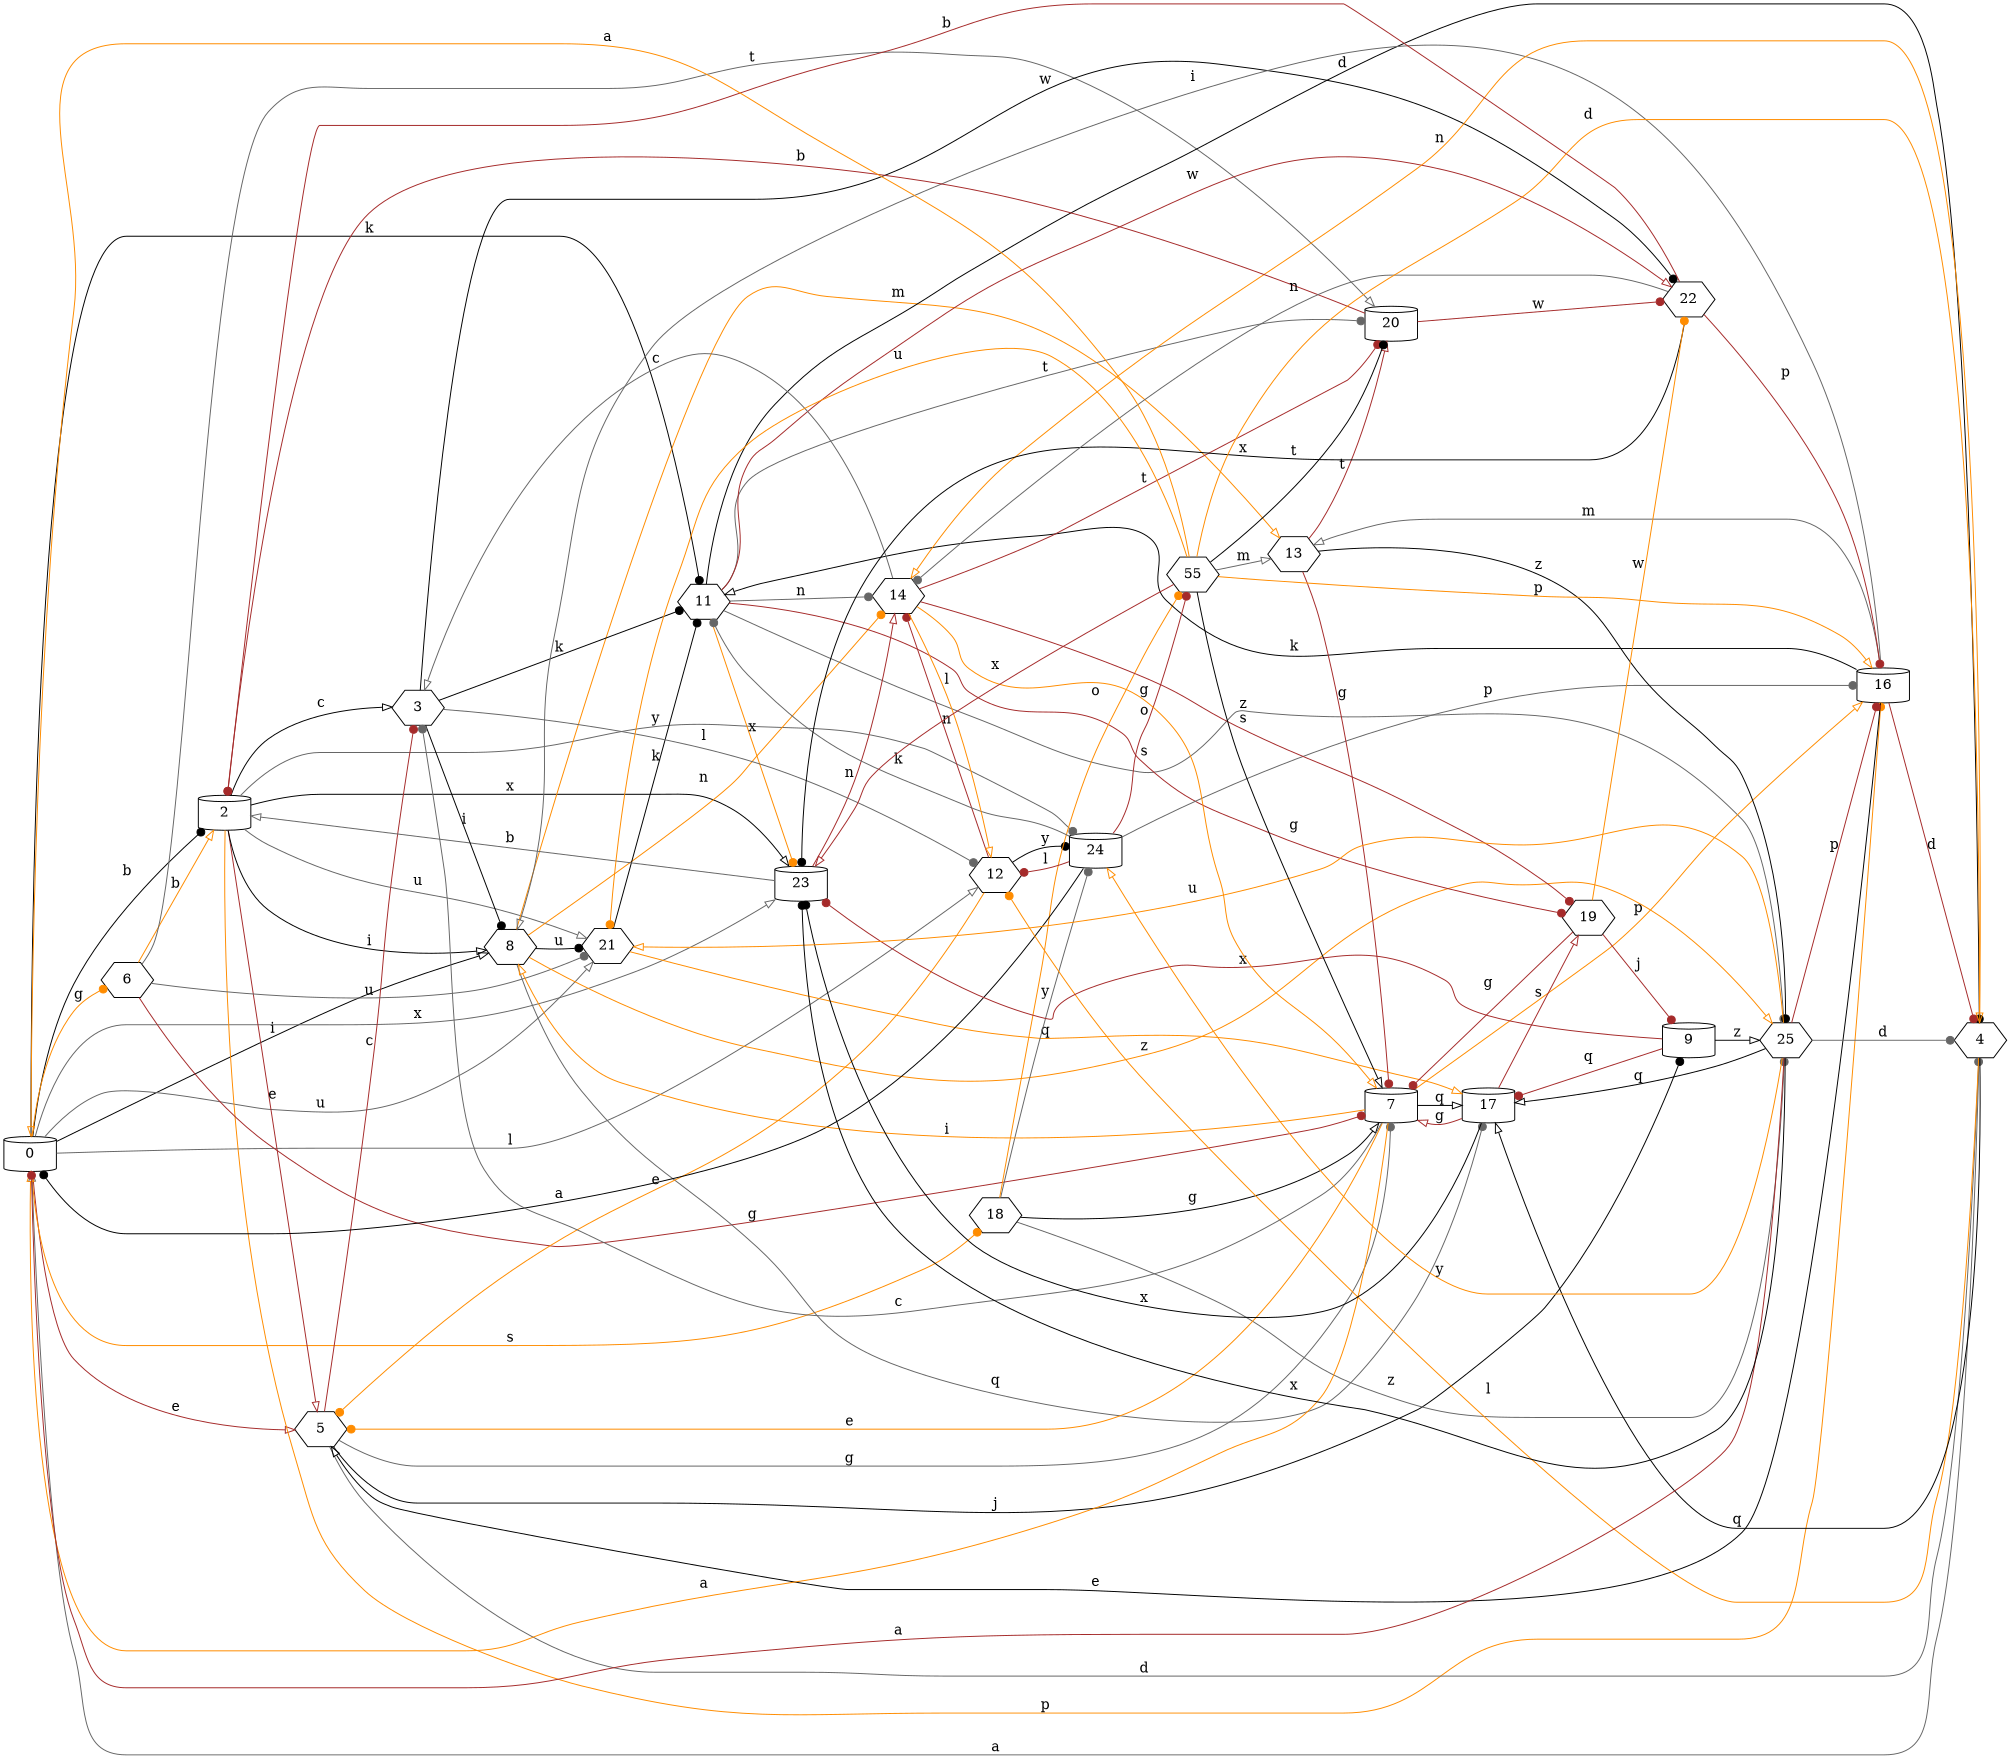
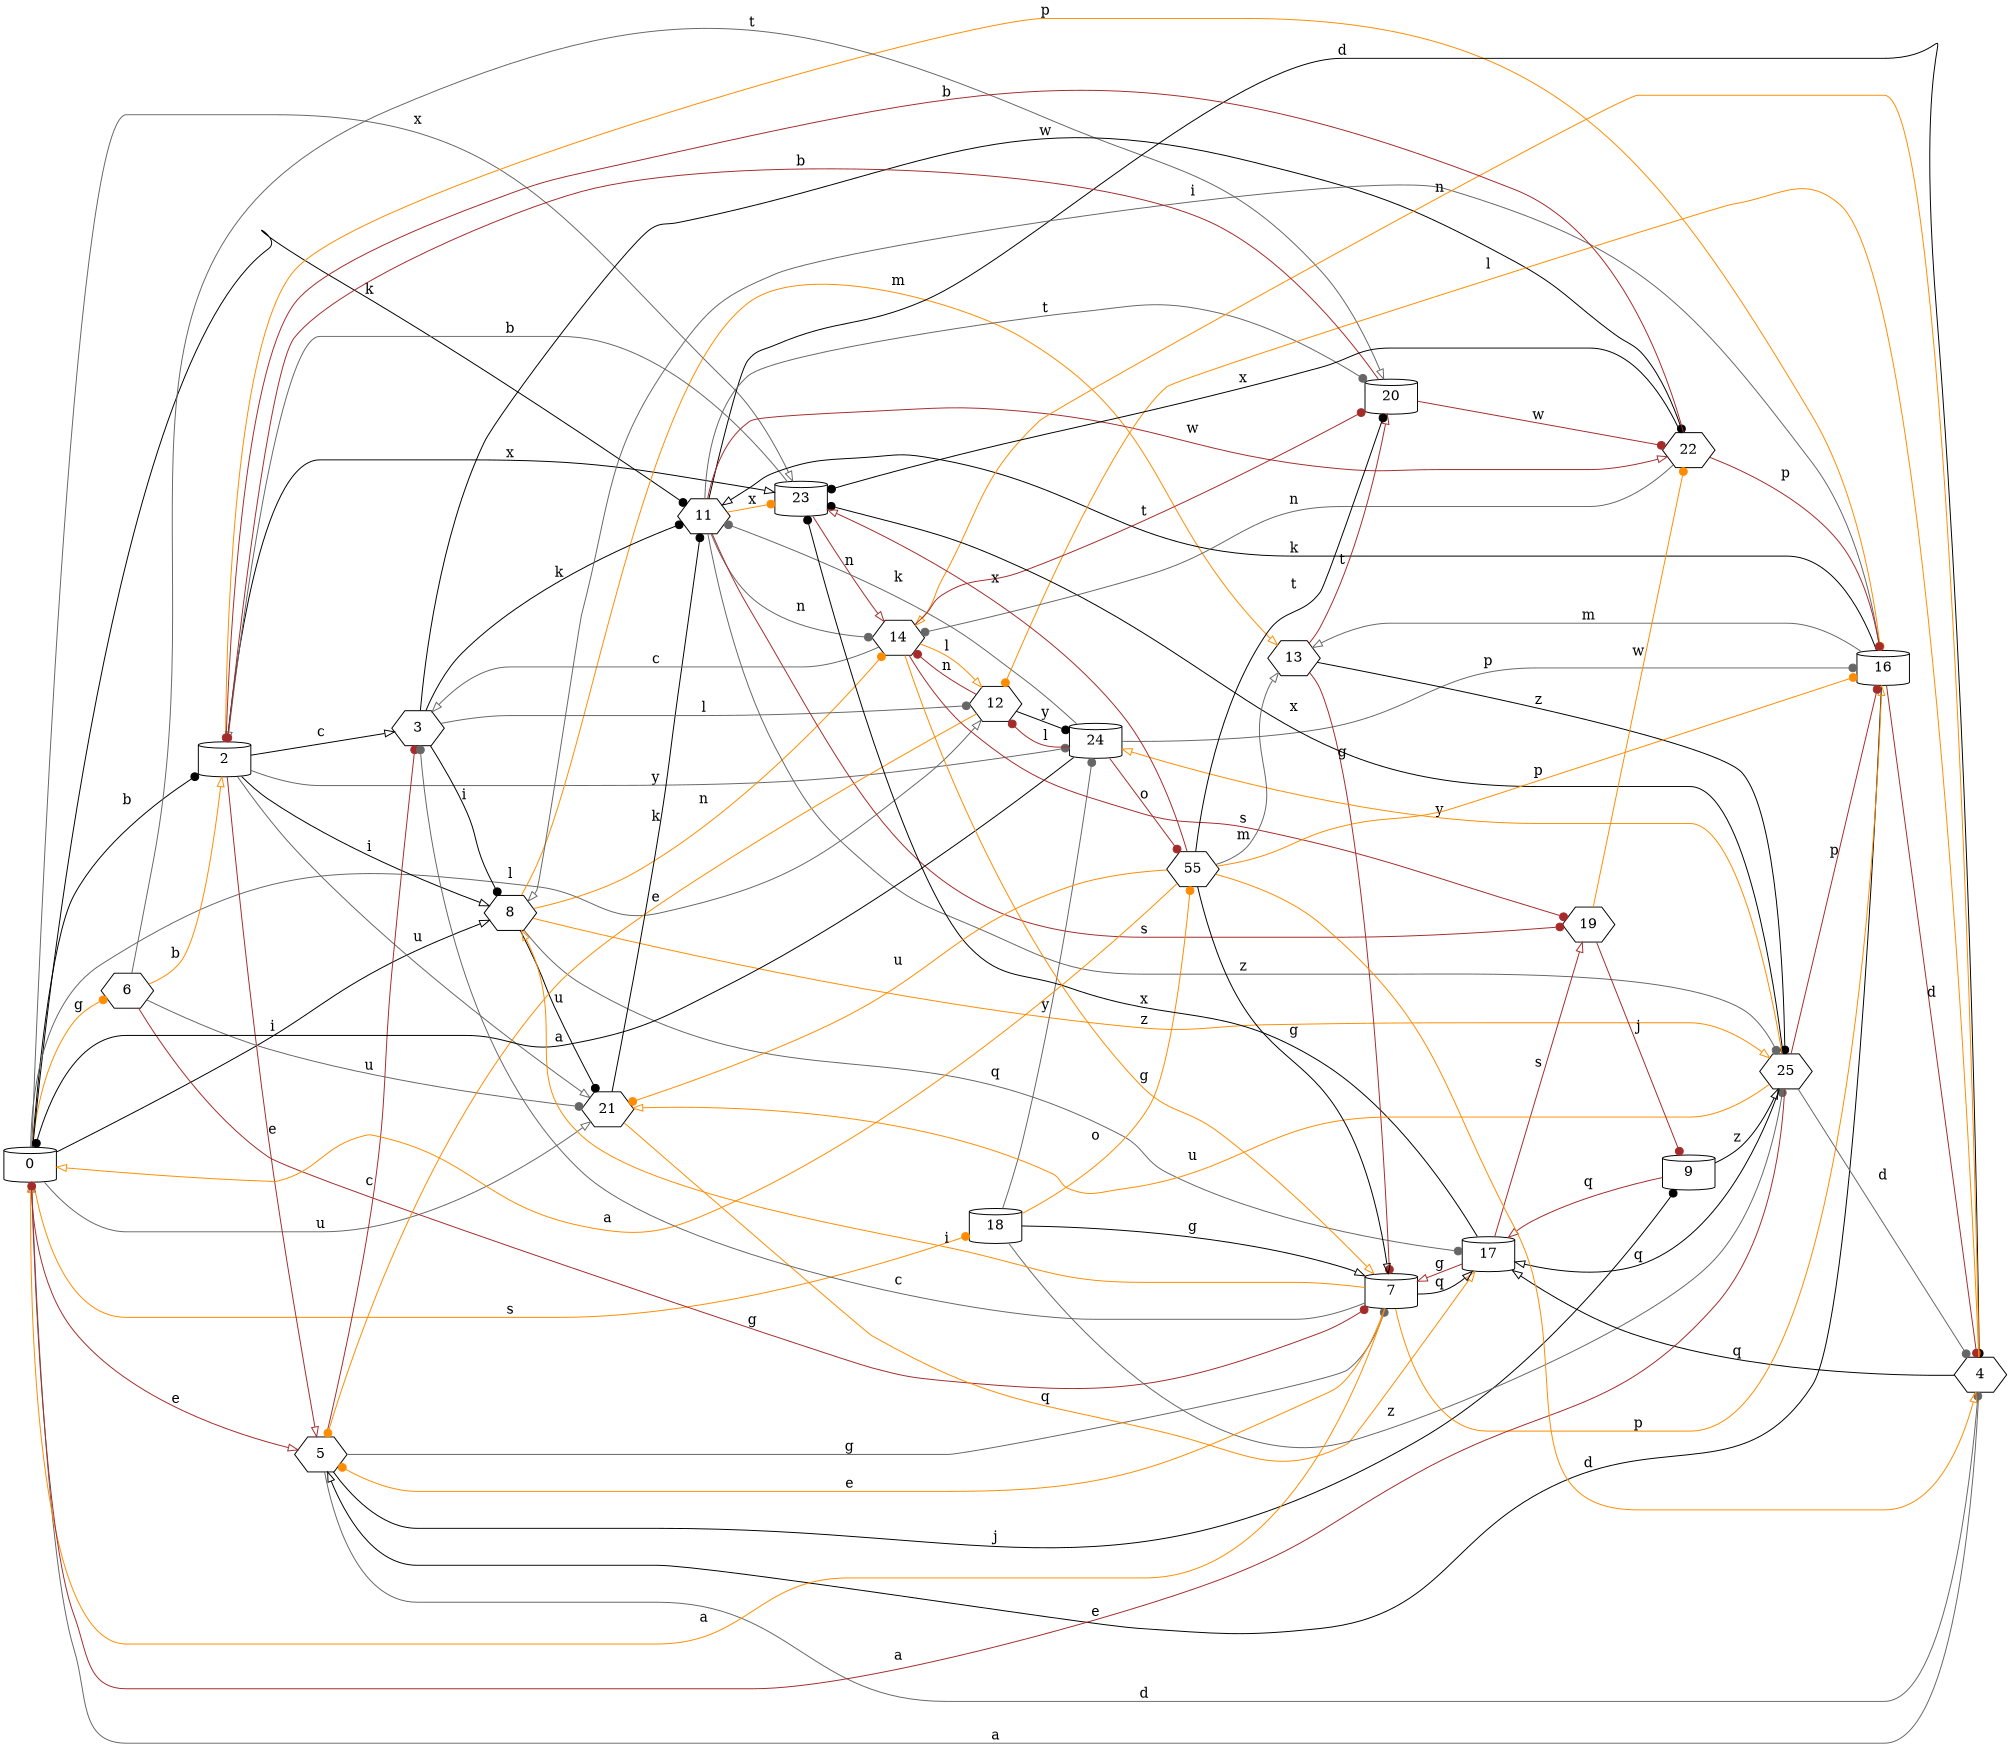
(1550, 597) -> (1551, 777)
(1234, 967) -> none
(1494, 1007) -> none
(1592, 1072) -> (1587, 1198)
(996, 1215) -> (996, 1226)
